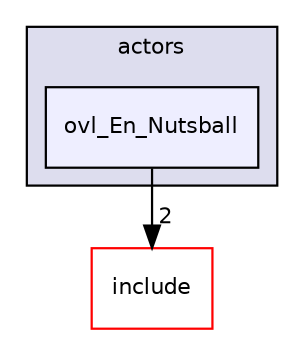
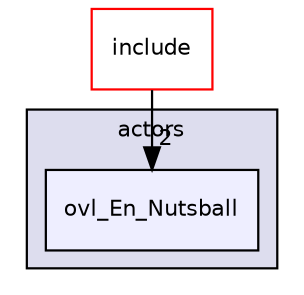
(152, 200) -> (152, 123)
